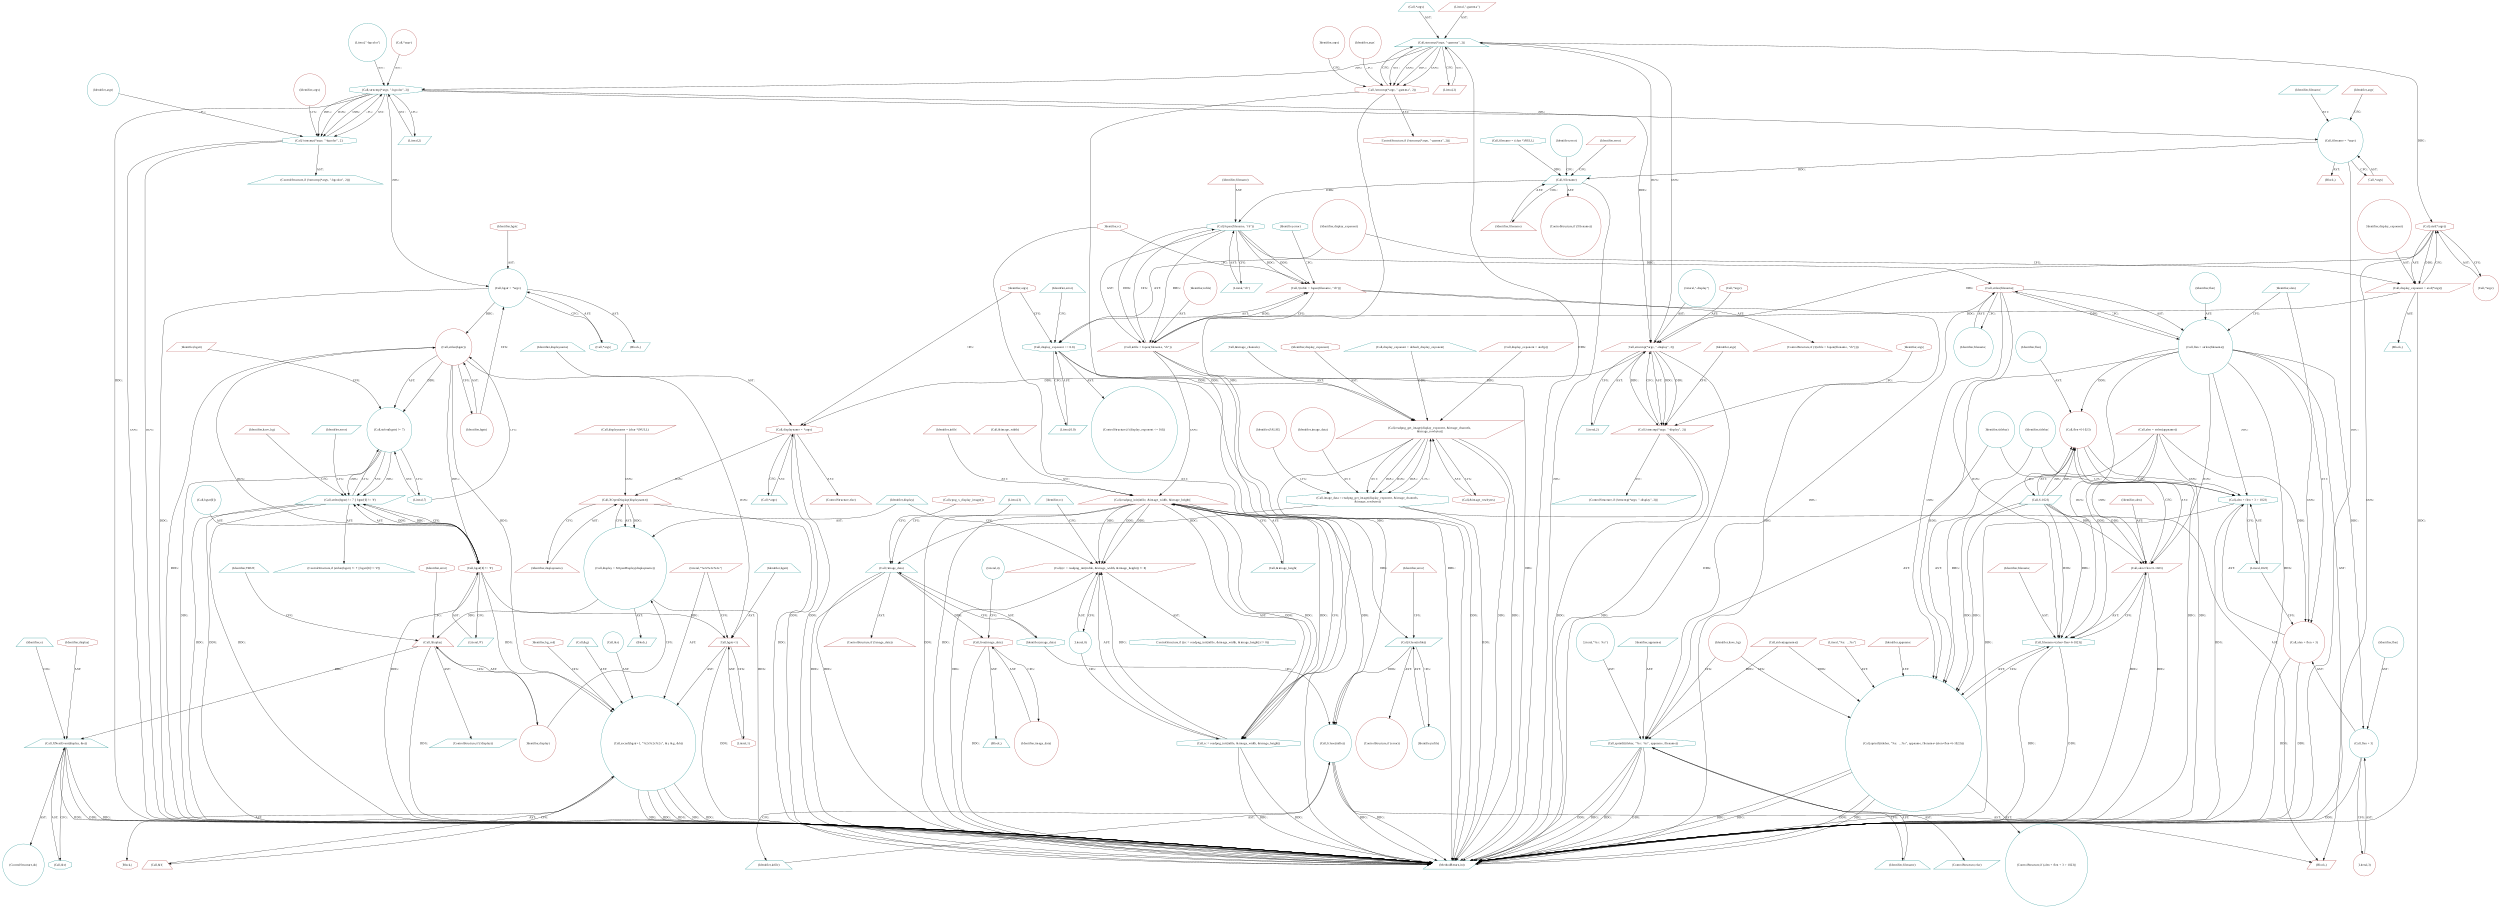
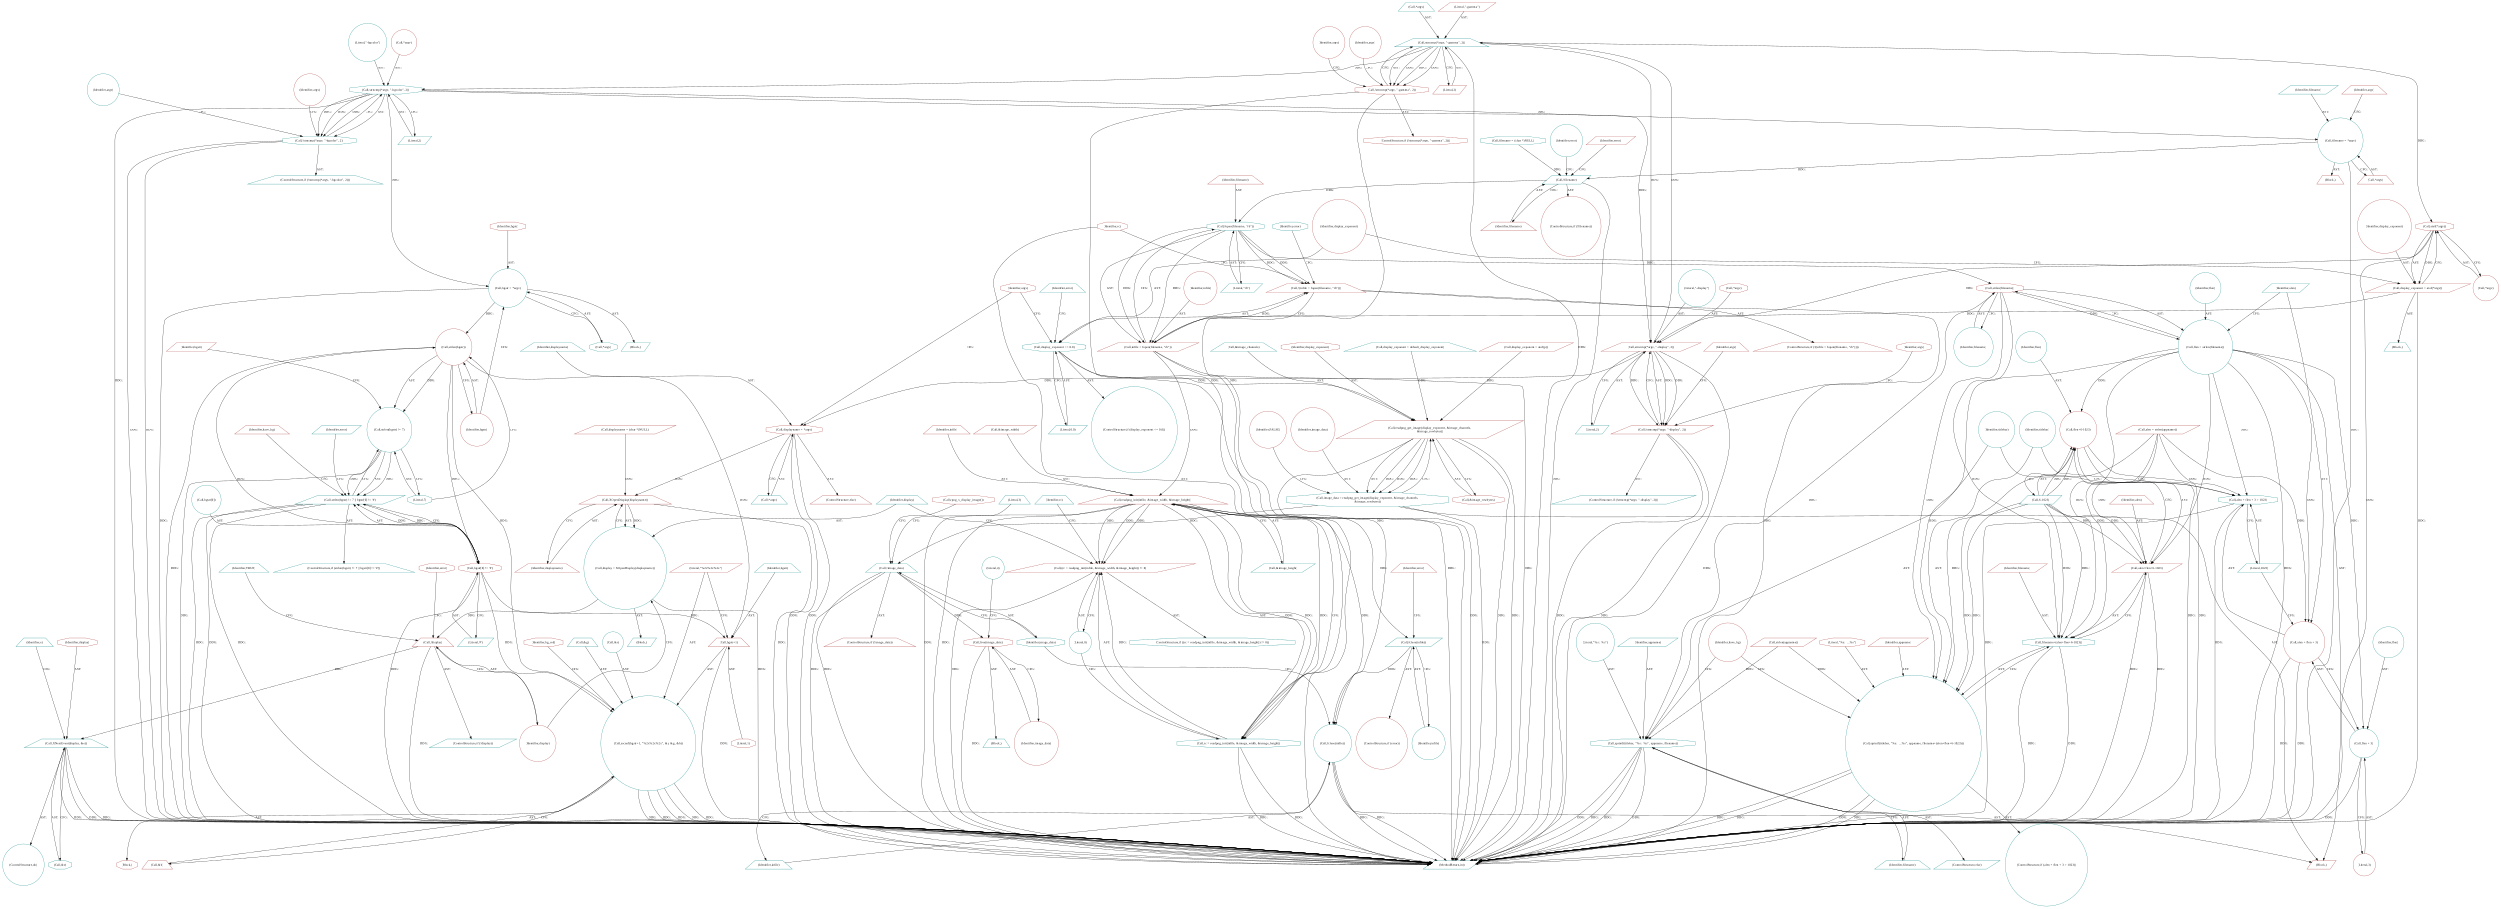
none -> (2339, 690)
(741, 691) -> none
